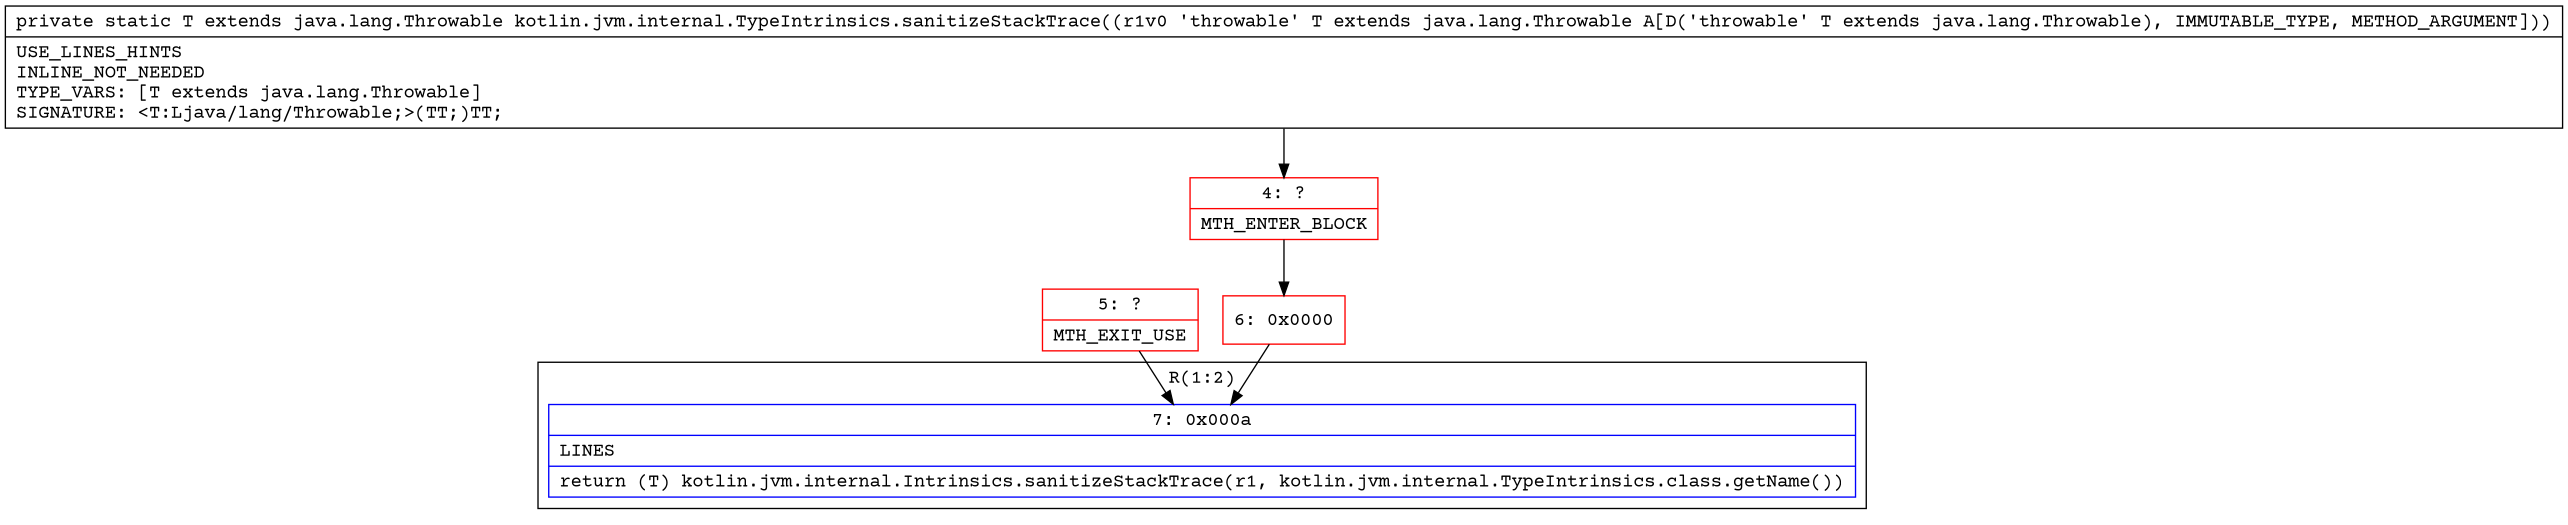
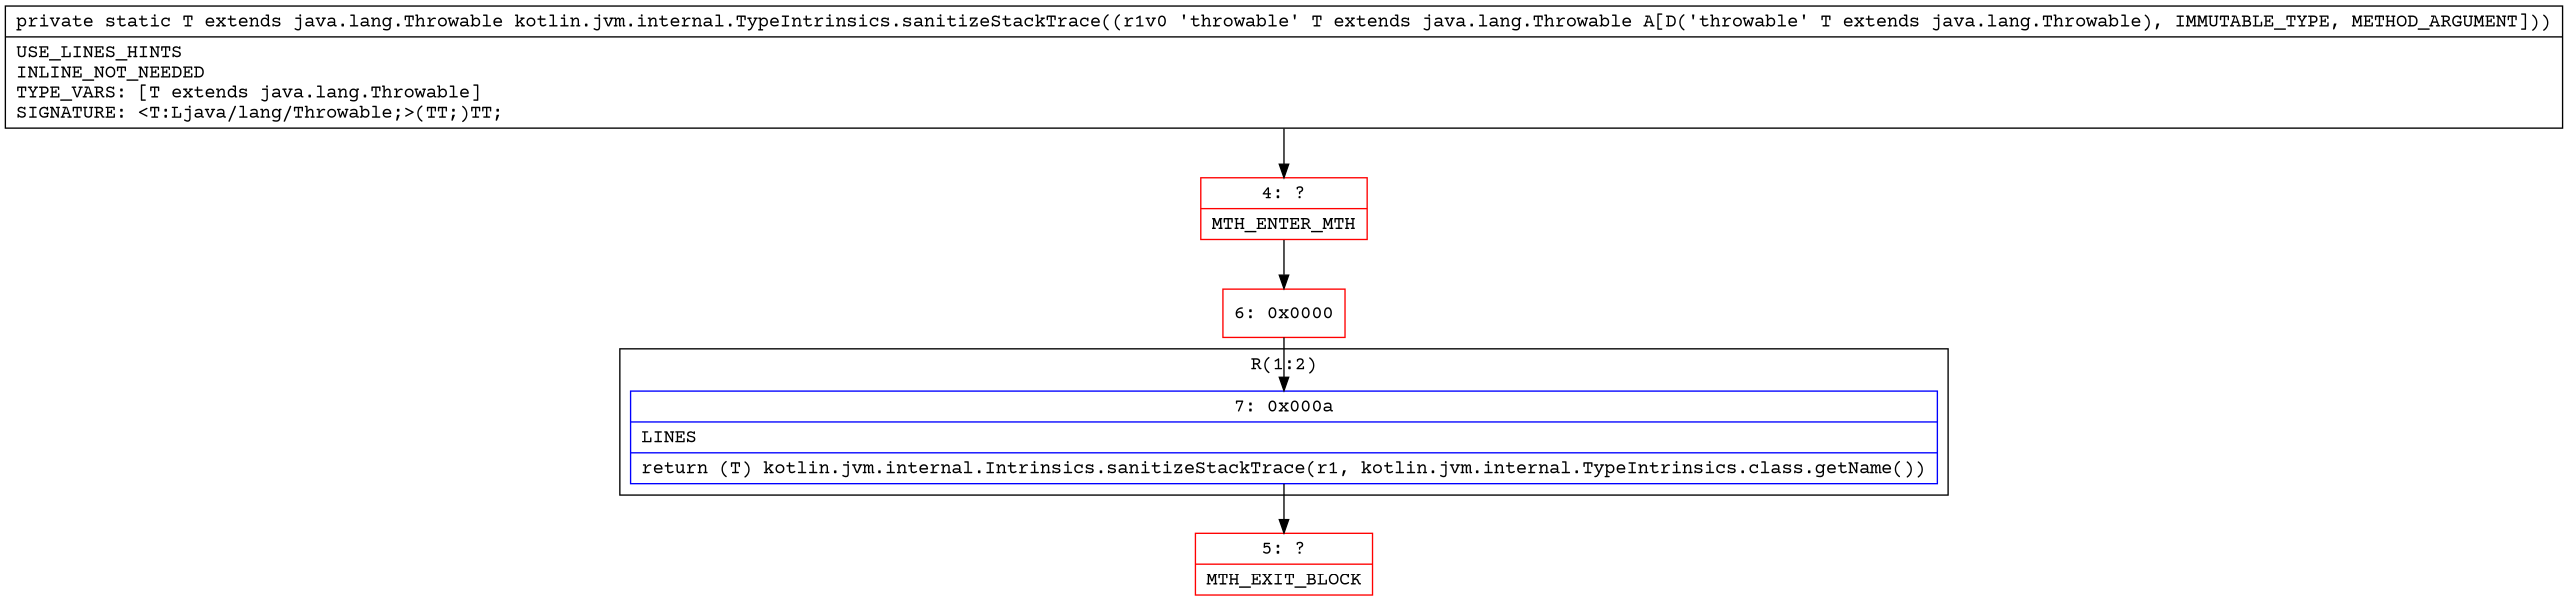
(1284, 223) -> (1284, 223)
(1120, 335) -> (1284, 579)
(1153, 372) -> (1284, 503)
